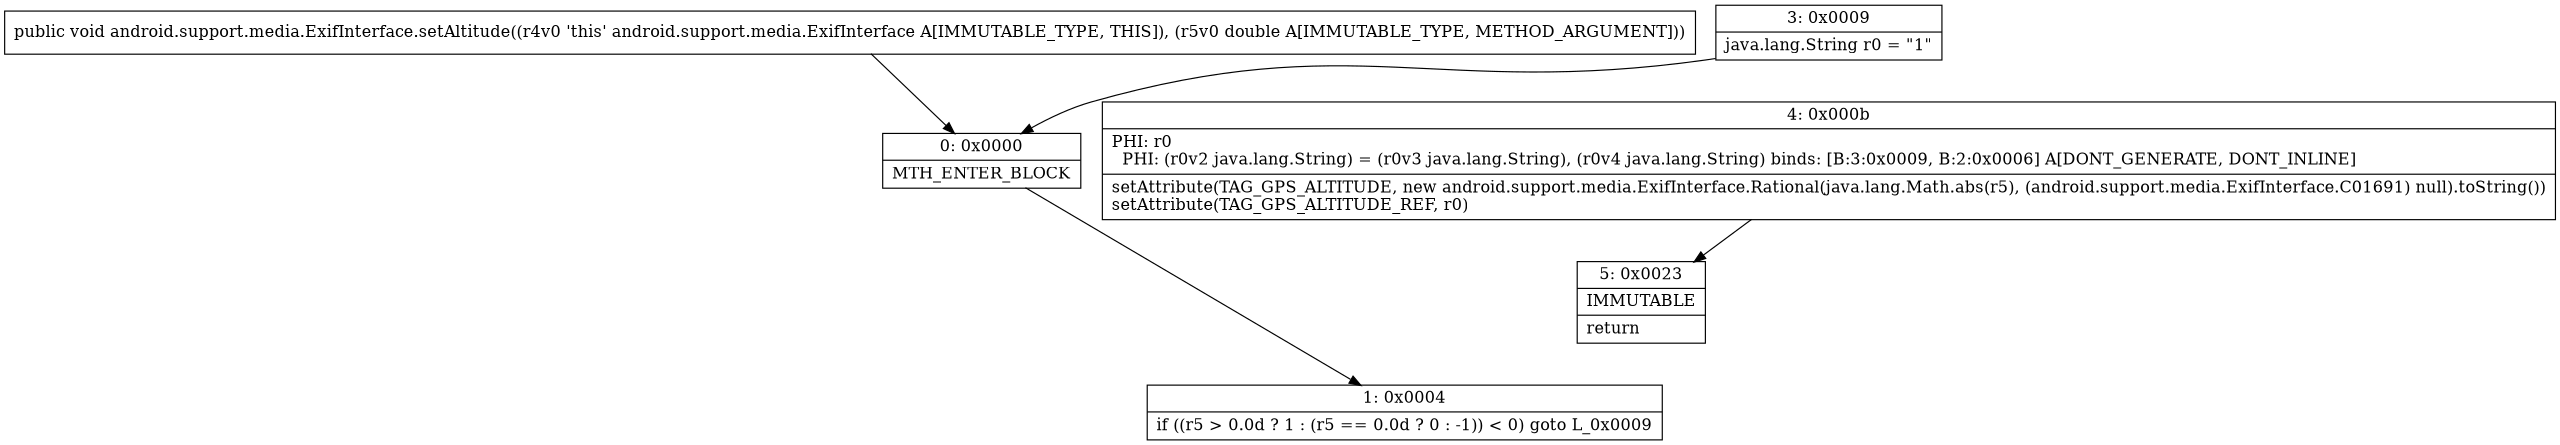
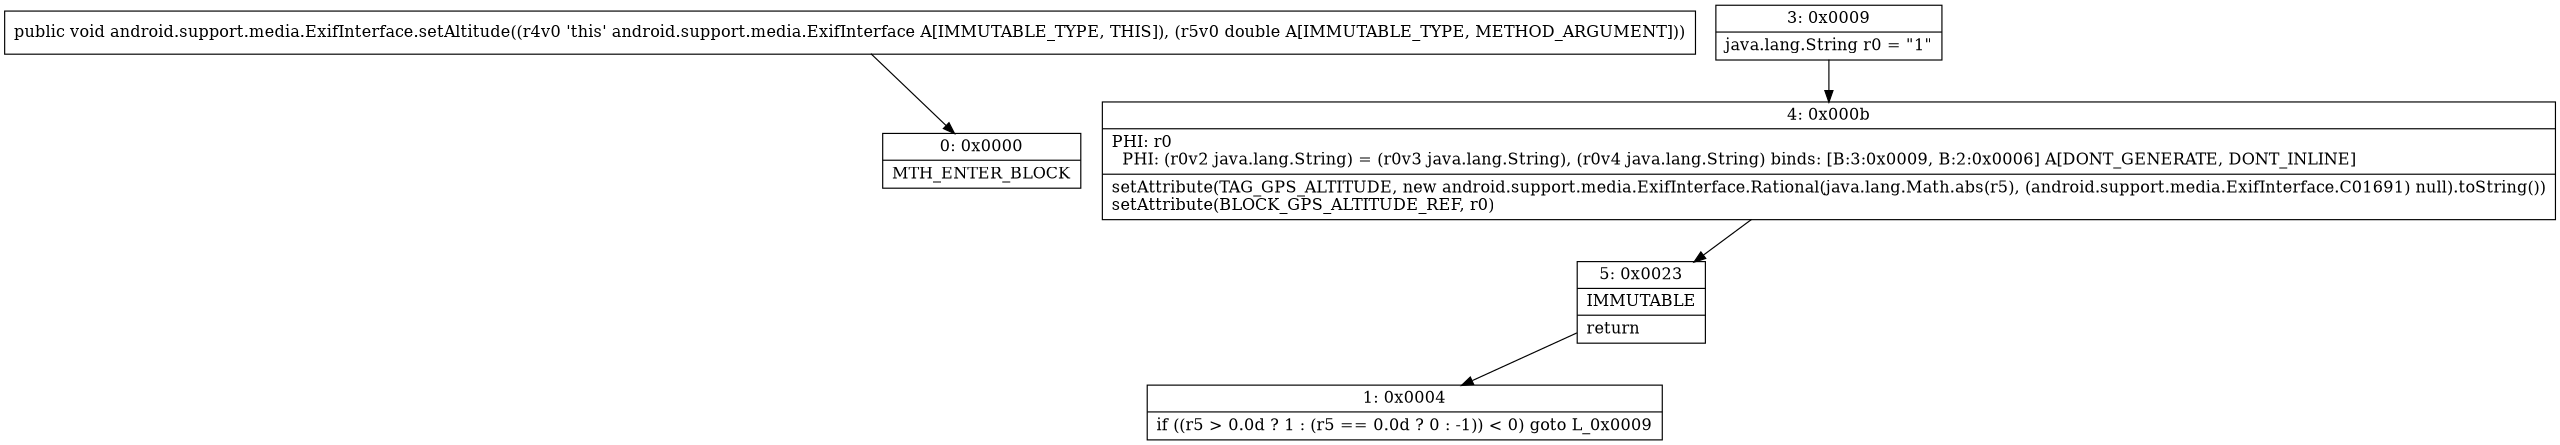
(1369, 67) -> (1829, 75)
(1291, 205) -> (1303, 205)
(1188, 284) -> (1525, 357)
